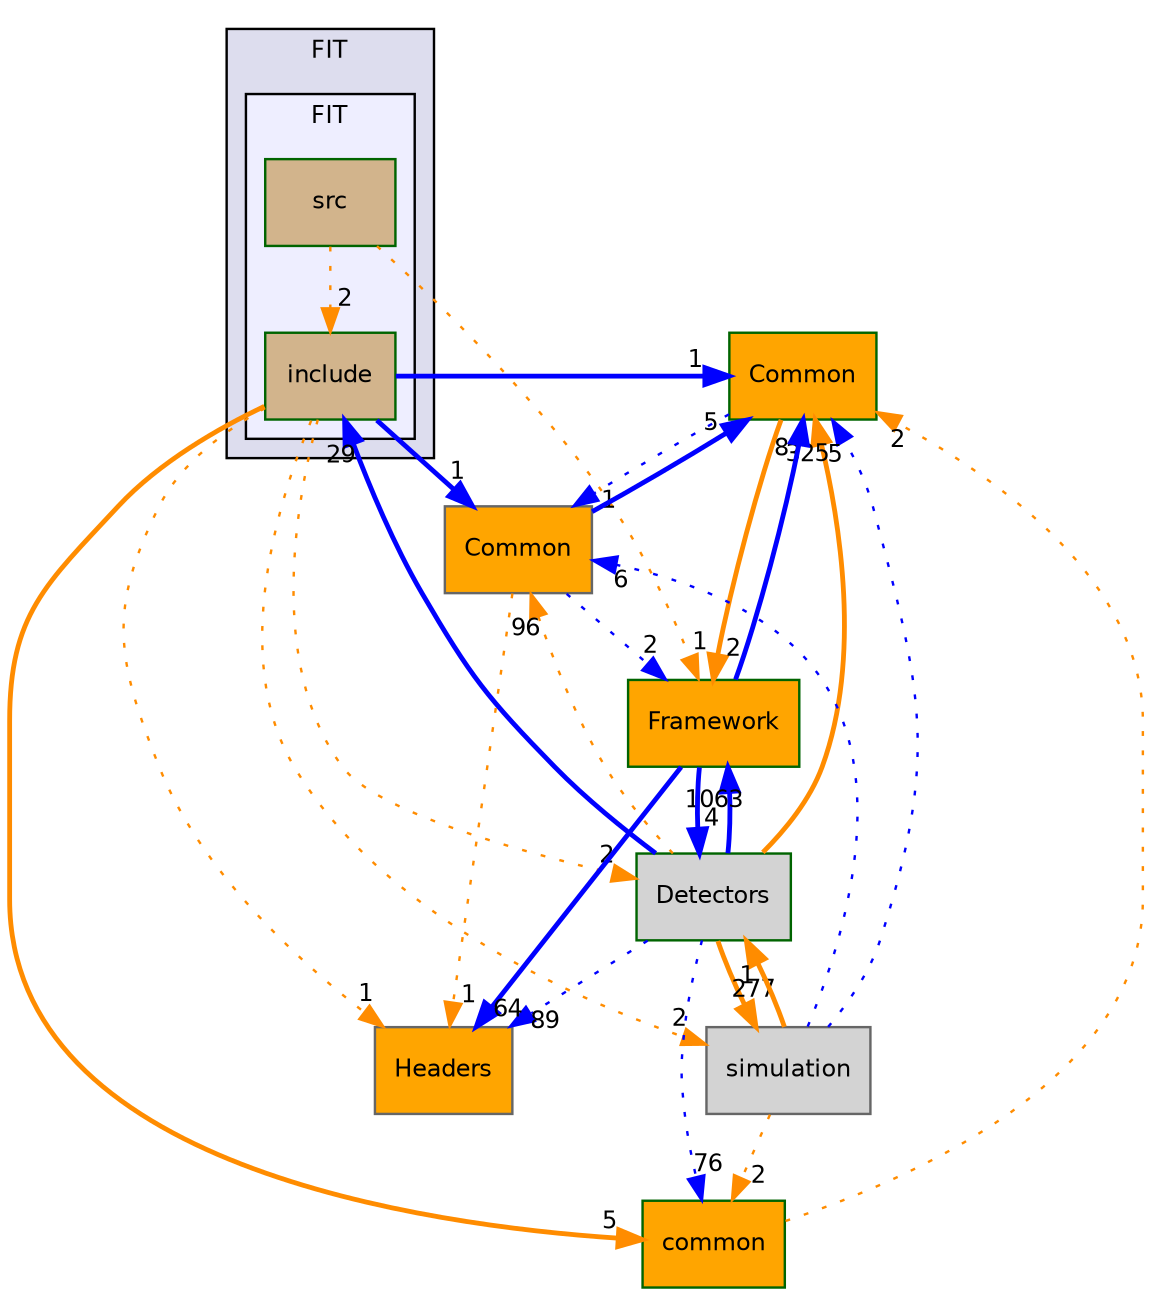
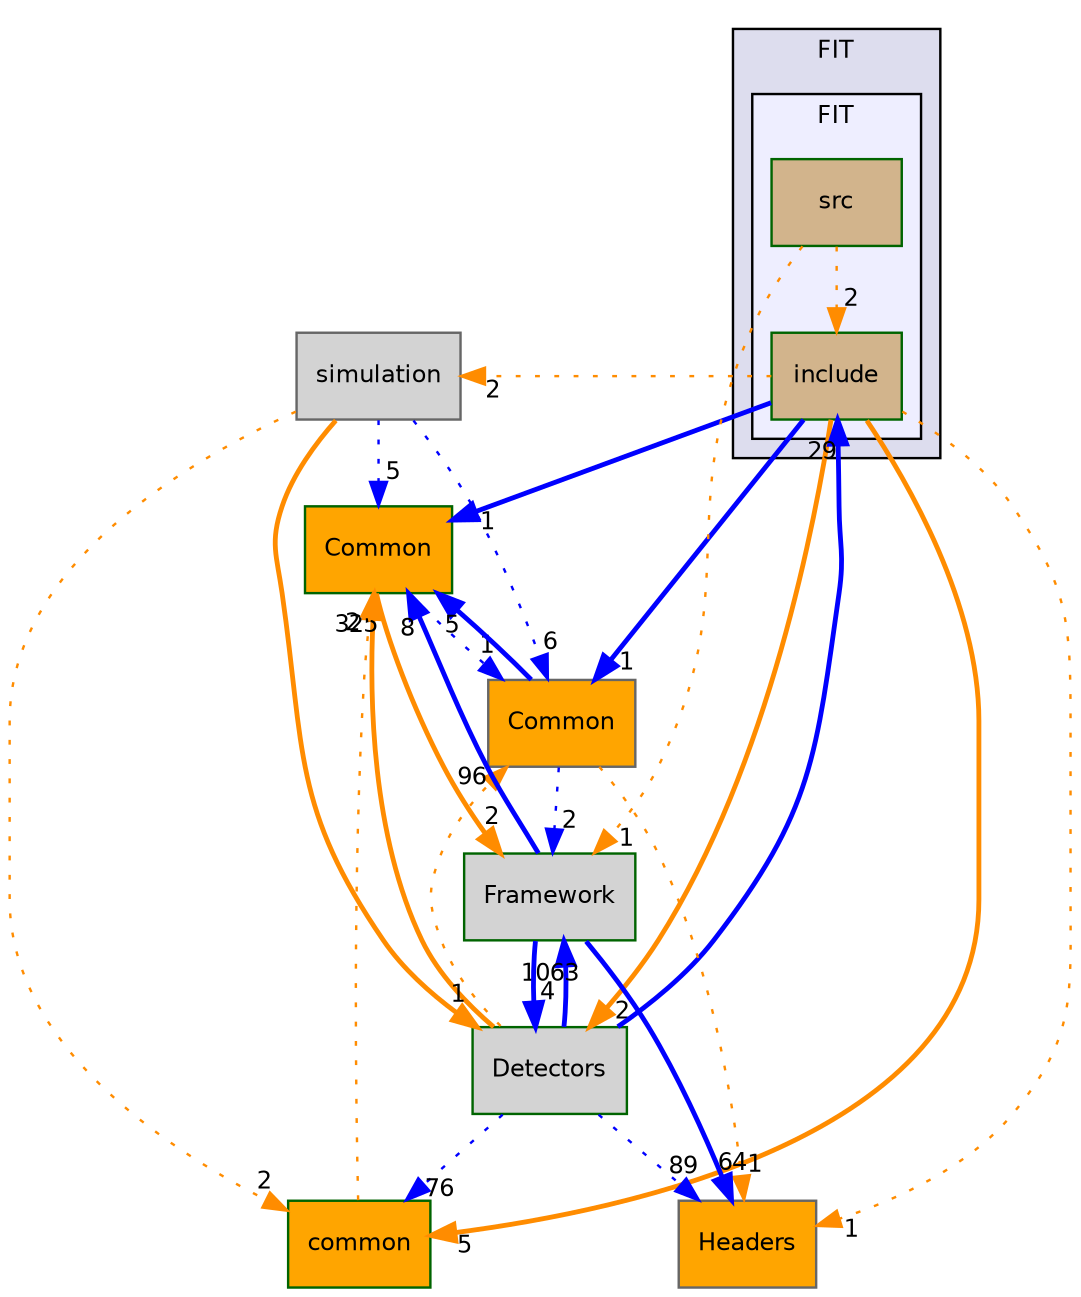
(714, 723) -> (550, 897)
(326, 738) -> (756, 729)
(730, 973) -> none
